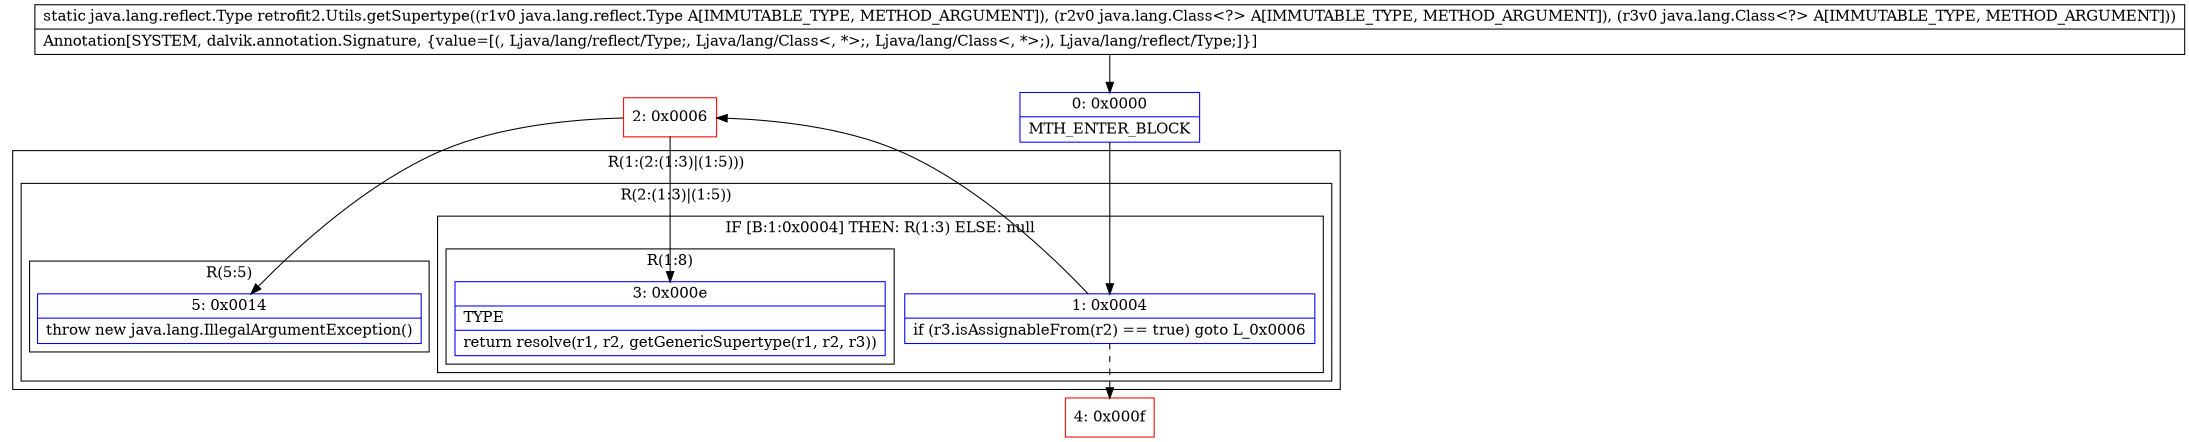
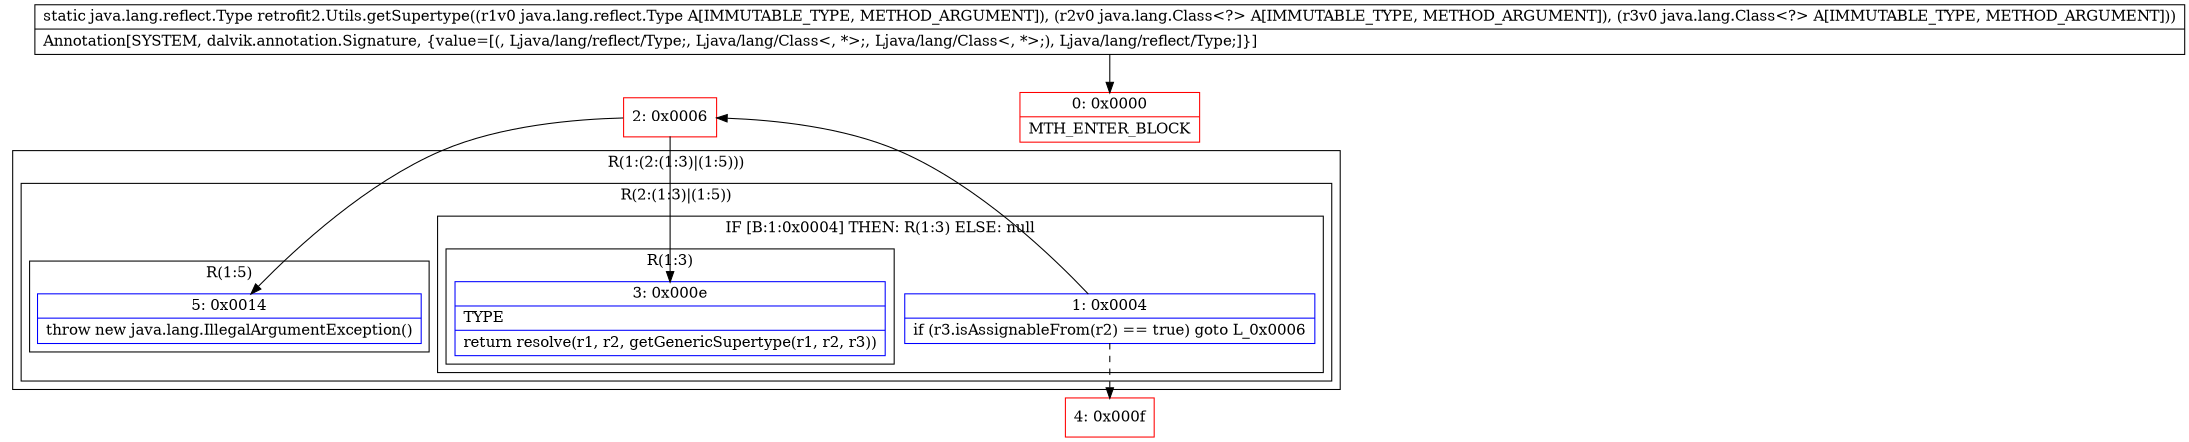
(1110, 117) -> (1110, 117)
(1110, 209) -> none
(670, 261) -> (670, 261)
(229, 273) -> (229, 273)
